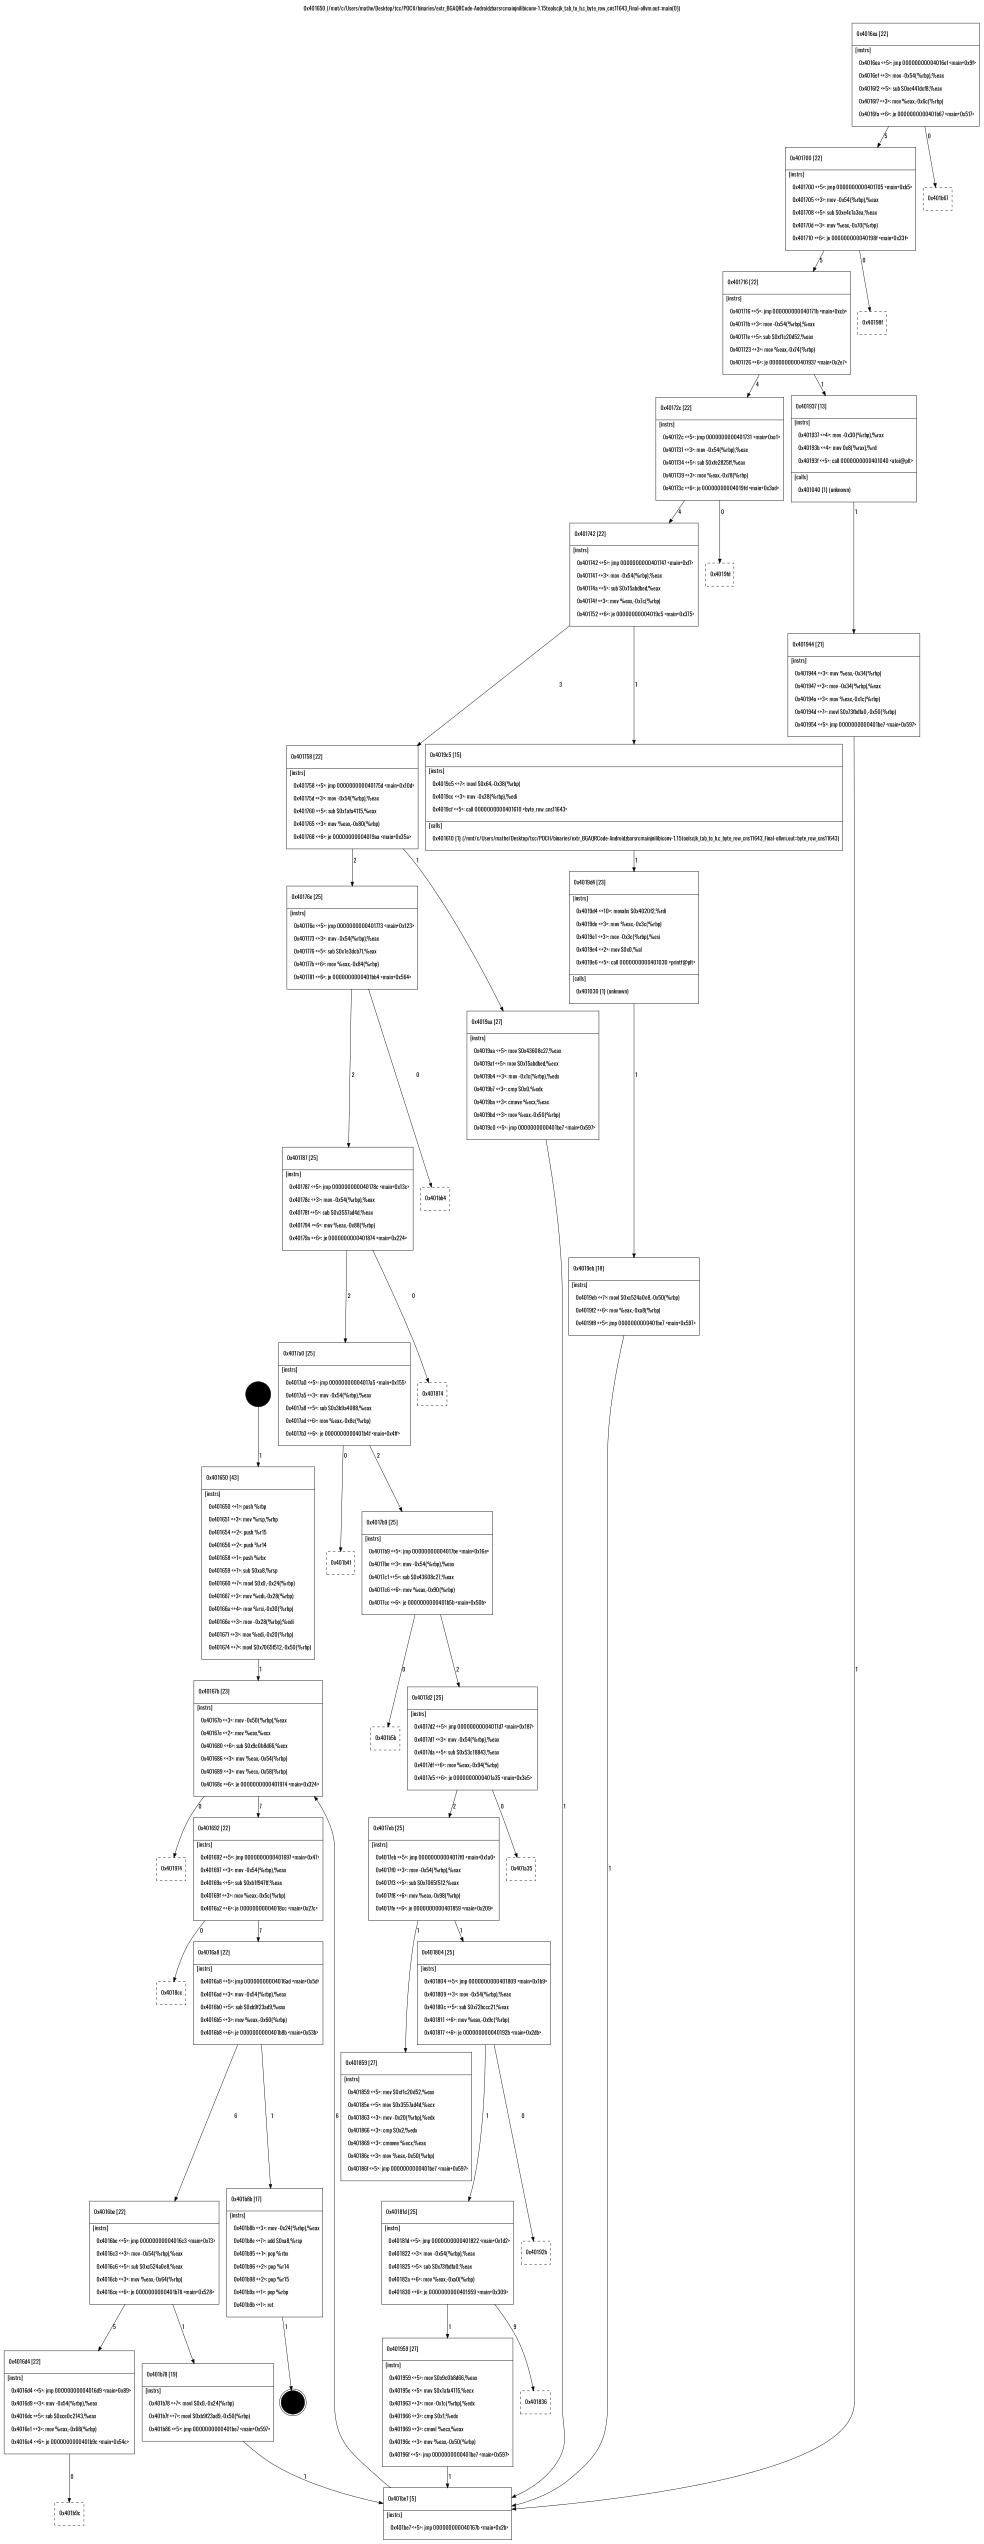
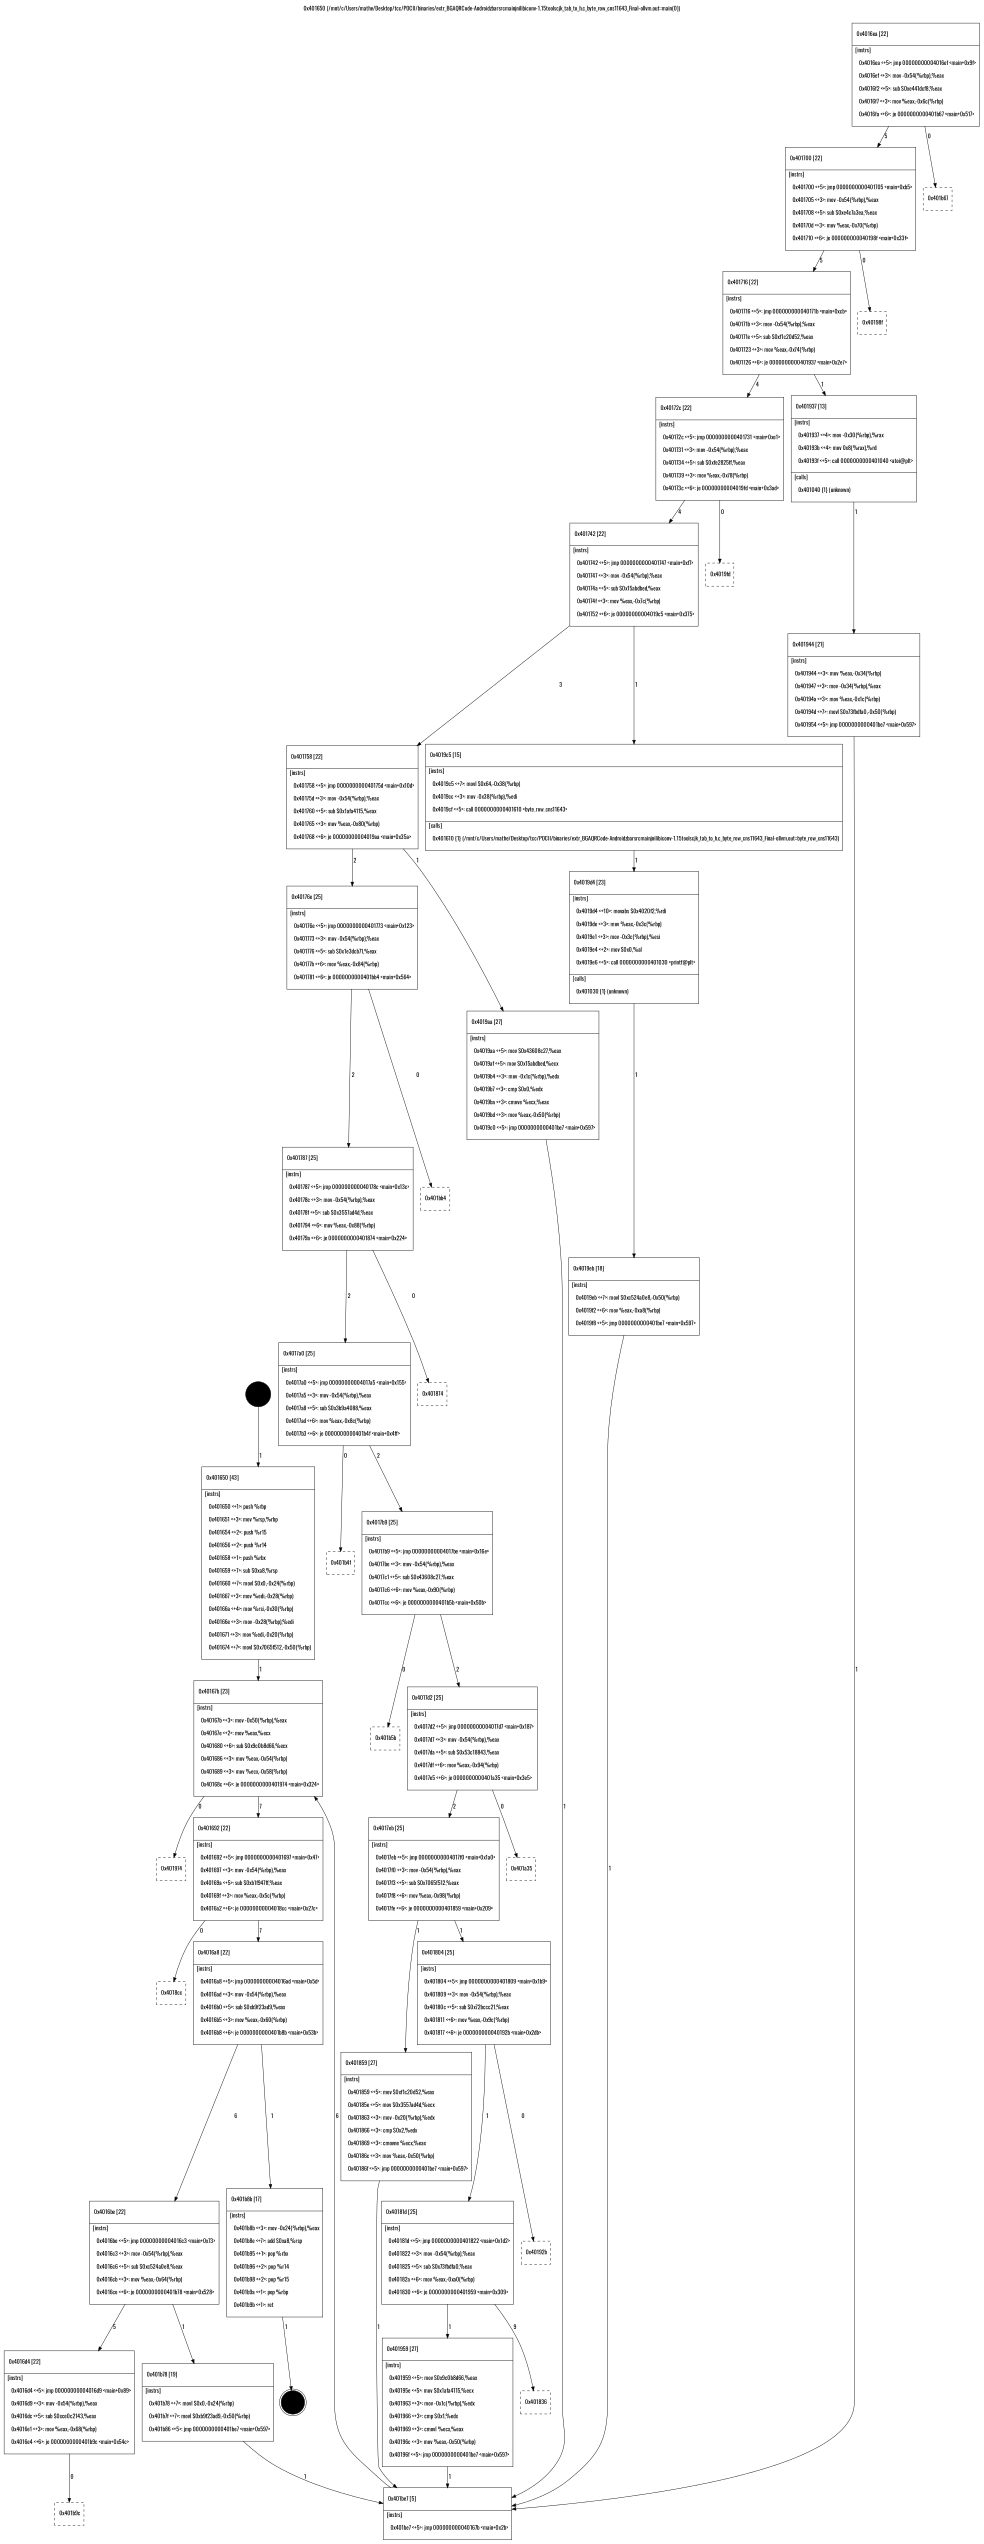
none -> (377, 2336)
